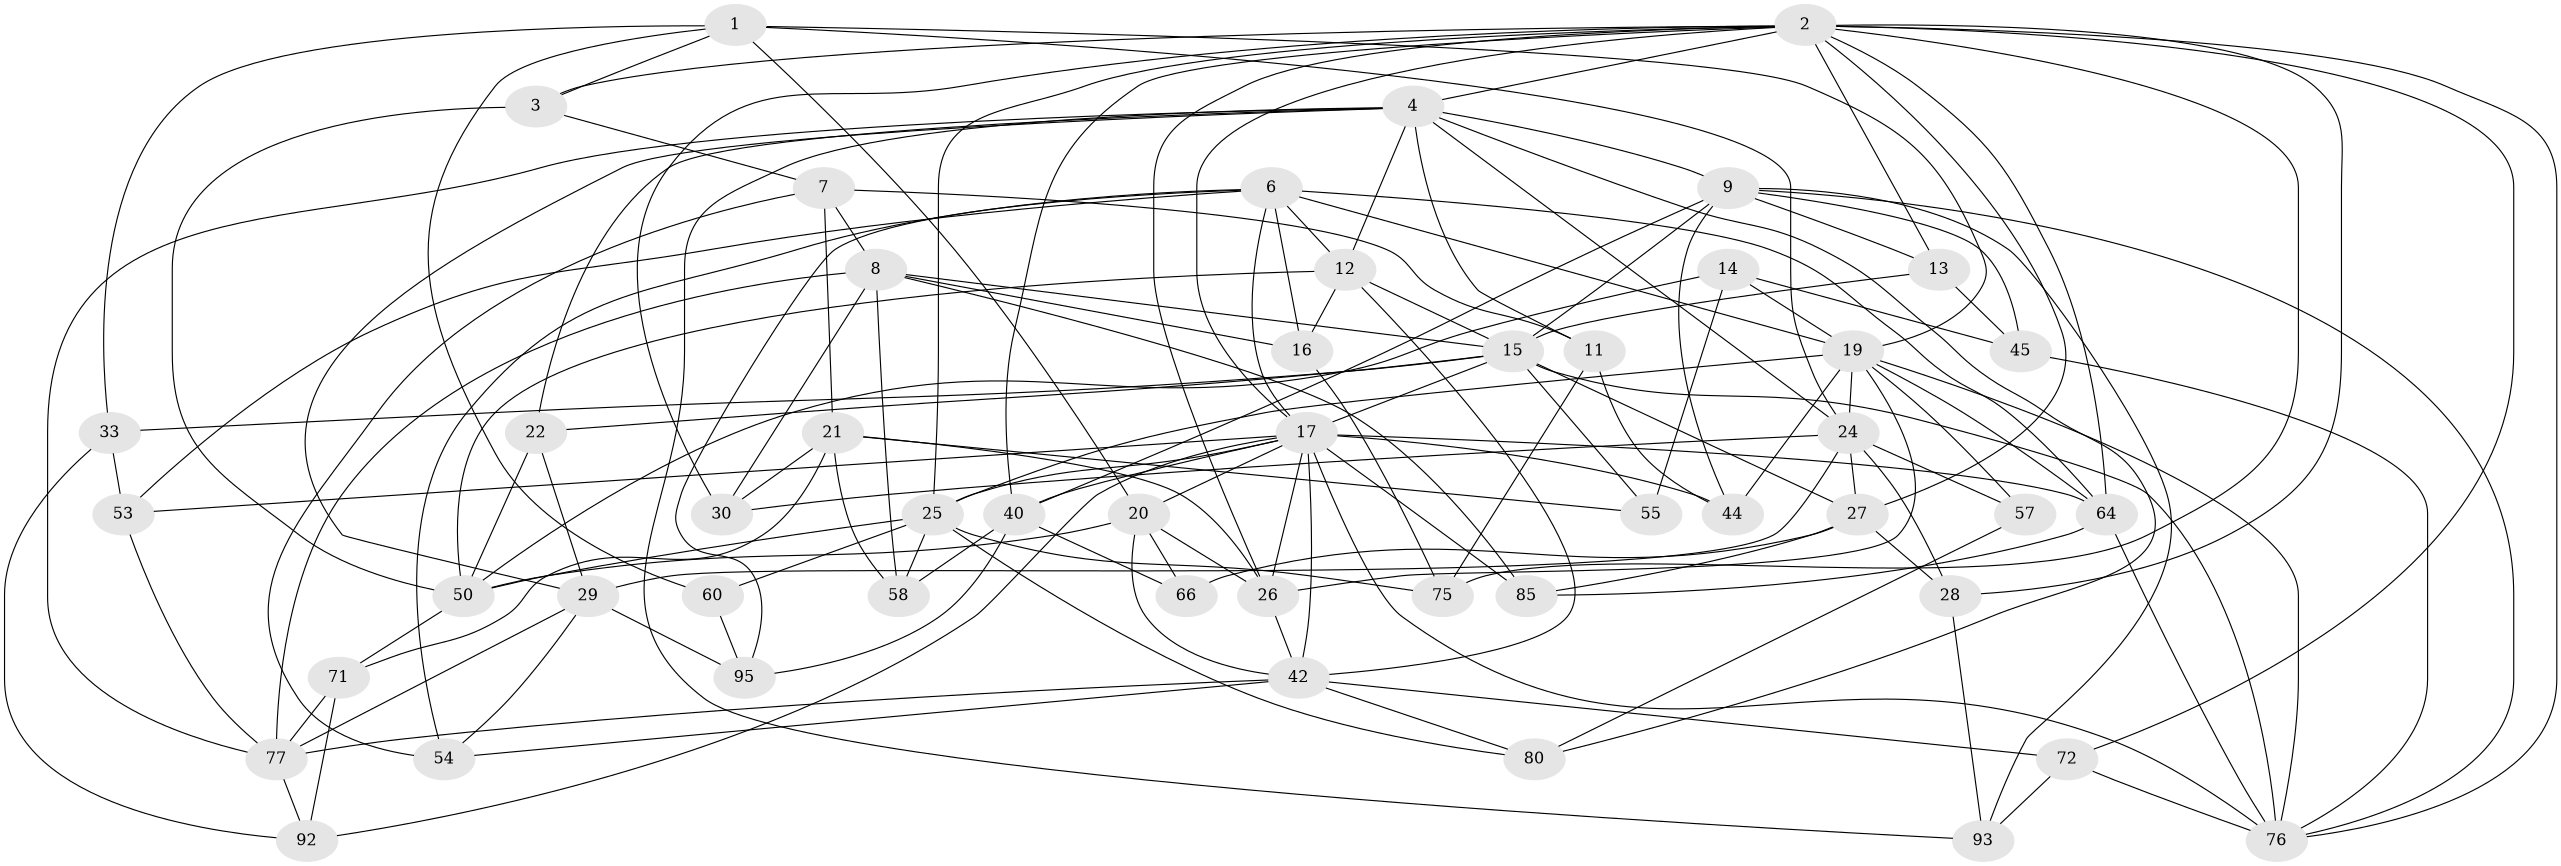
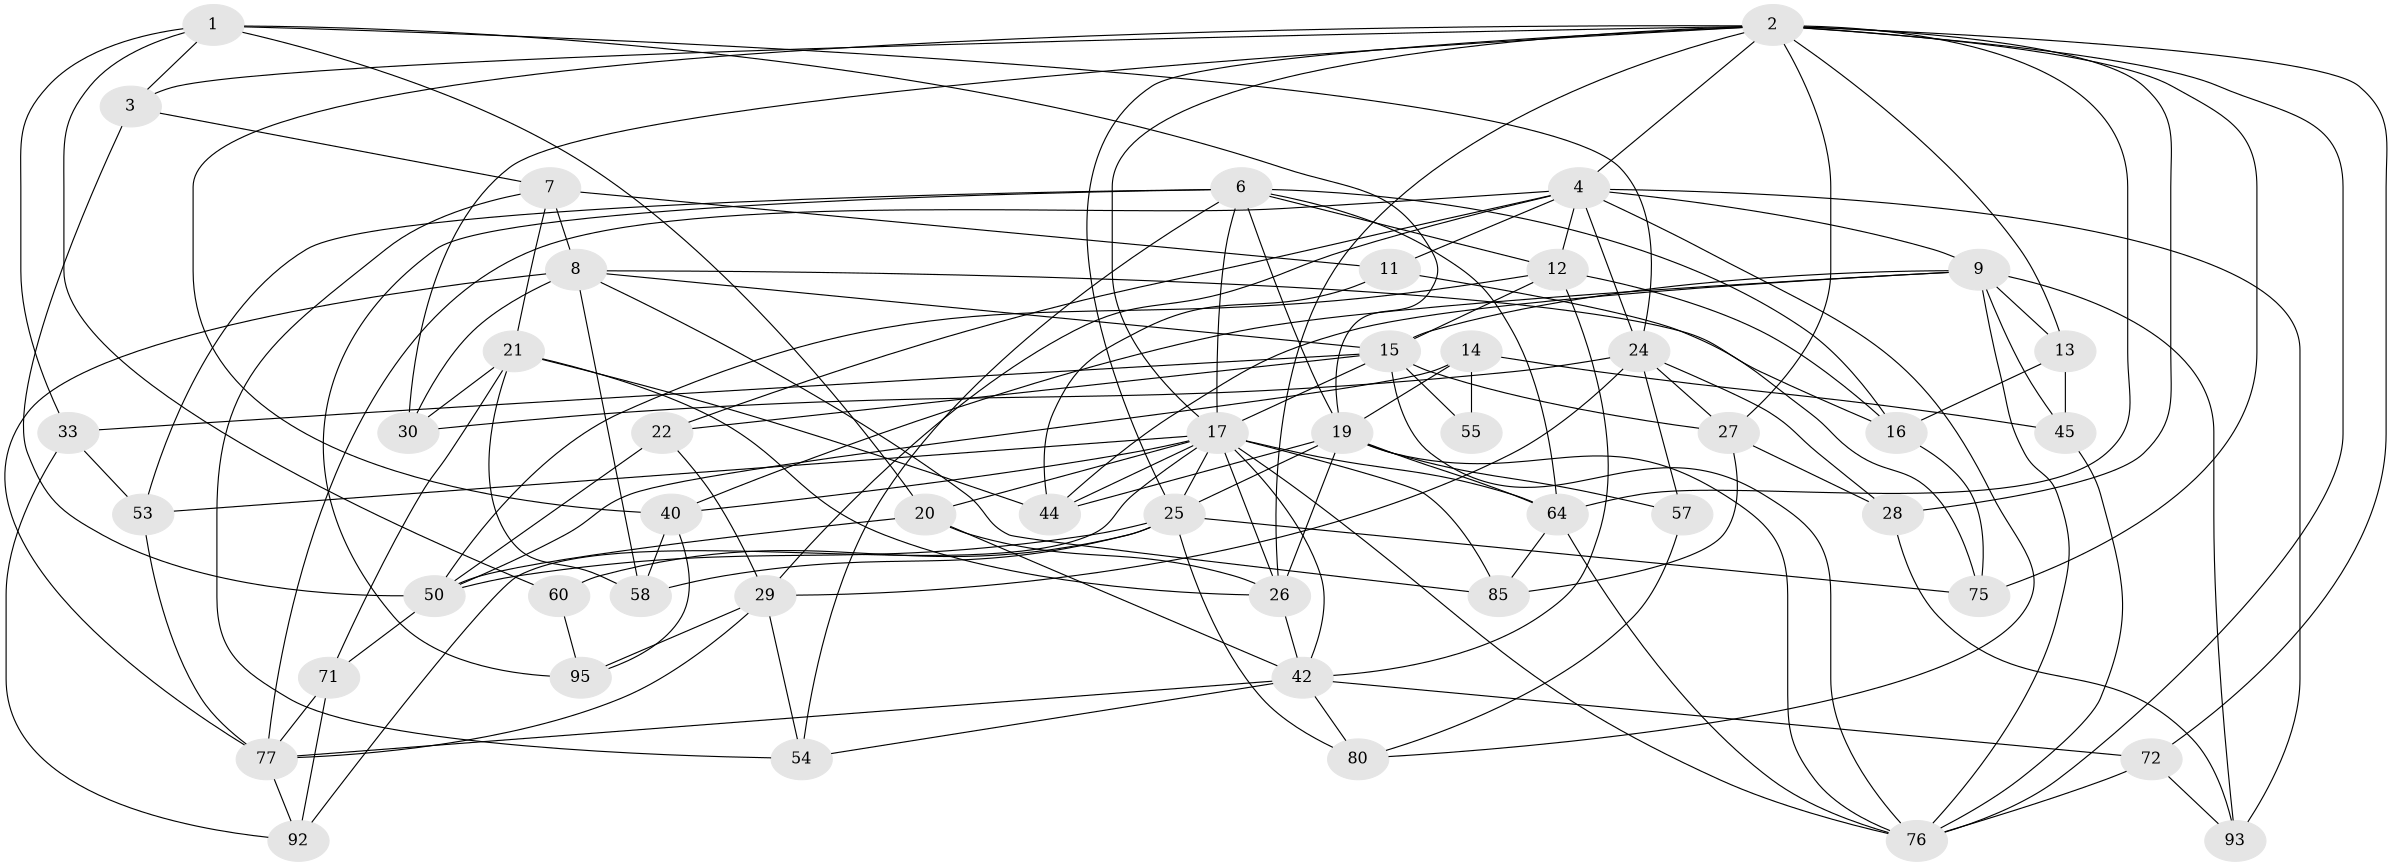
(1731, 298) -> (1981, 392)
(1851, 392) -> none
(1261, 476) -> (784, 426)
(1187, 596) -> none
